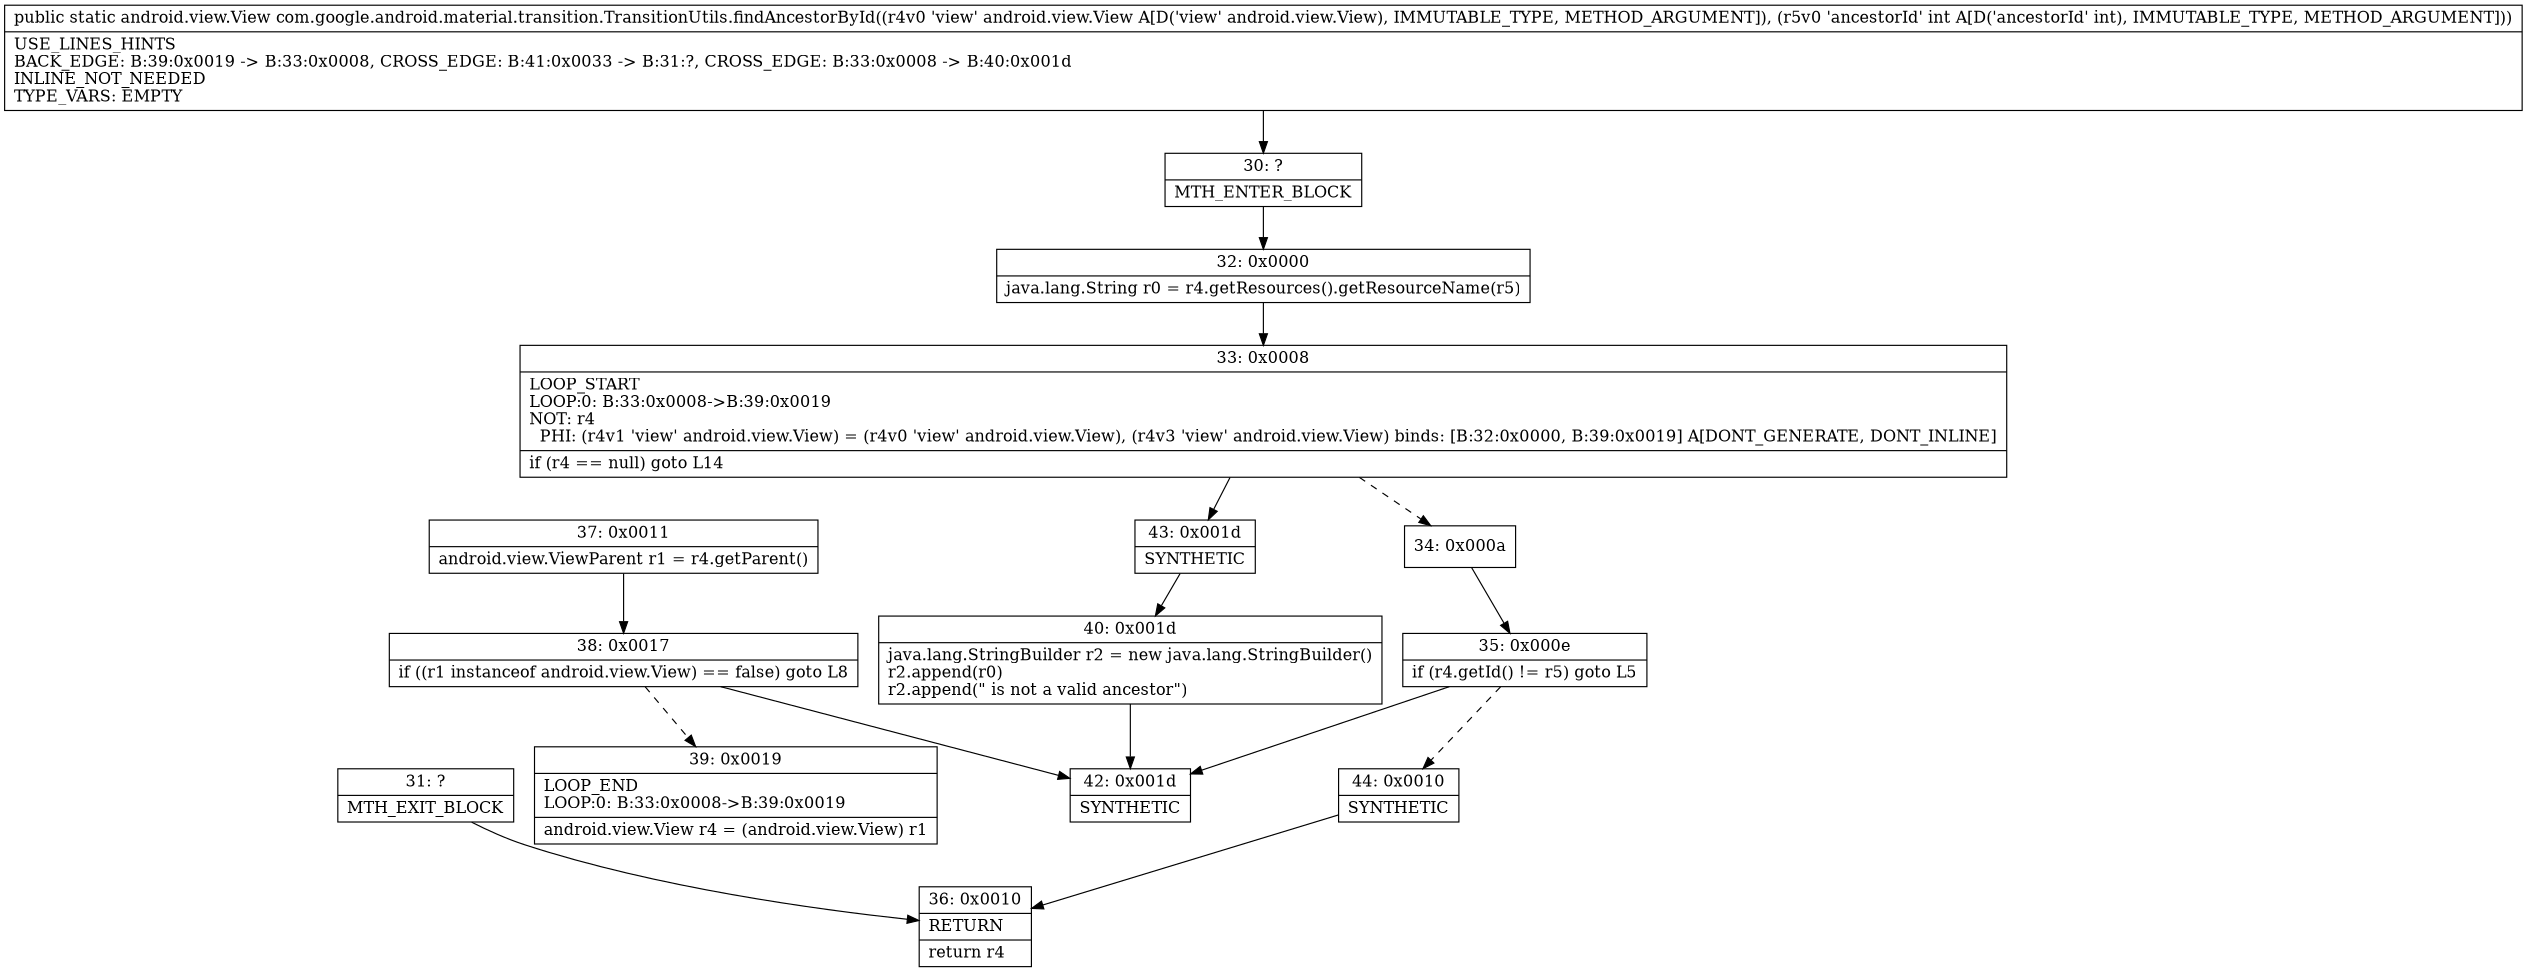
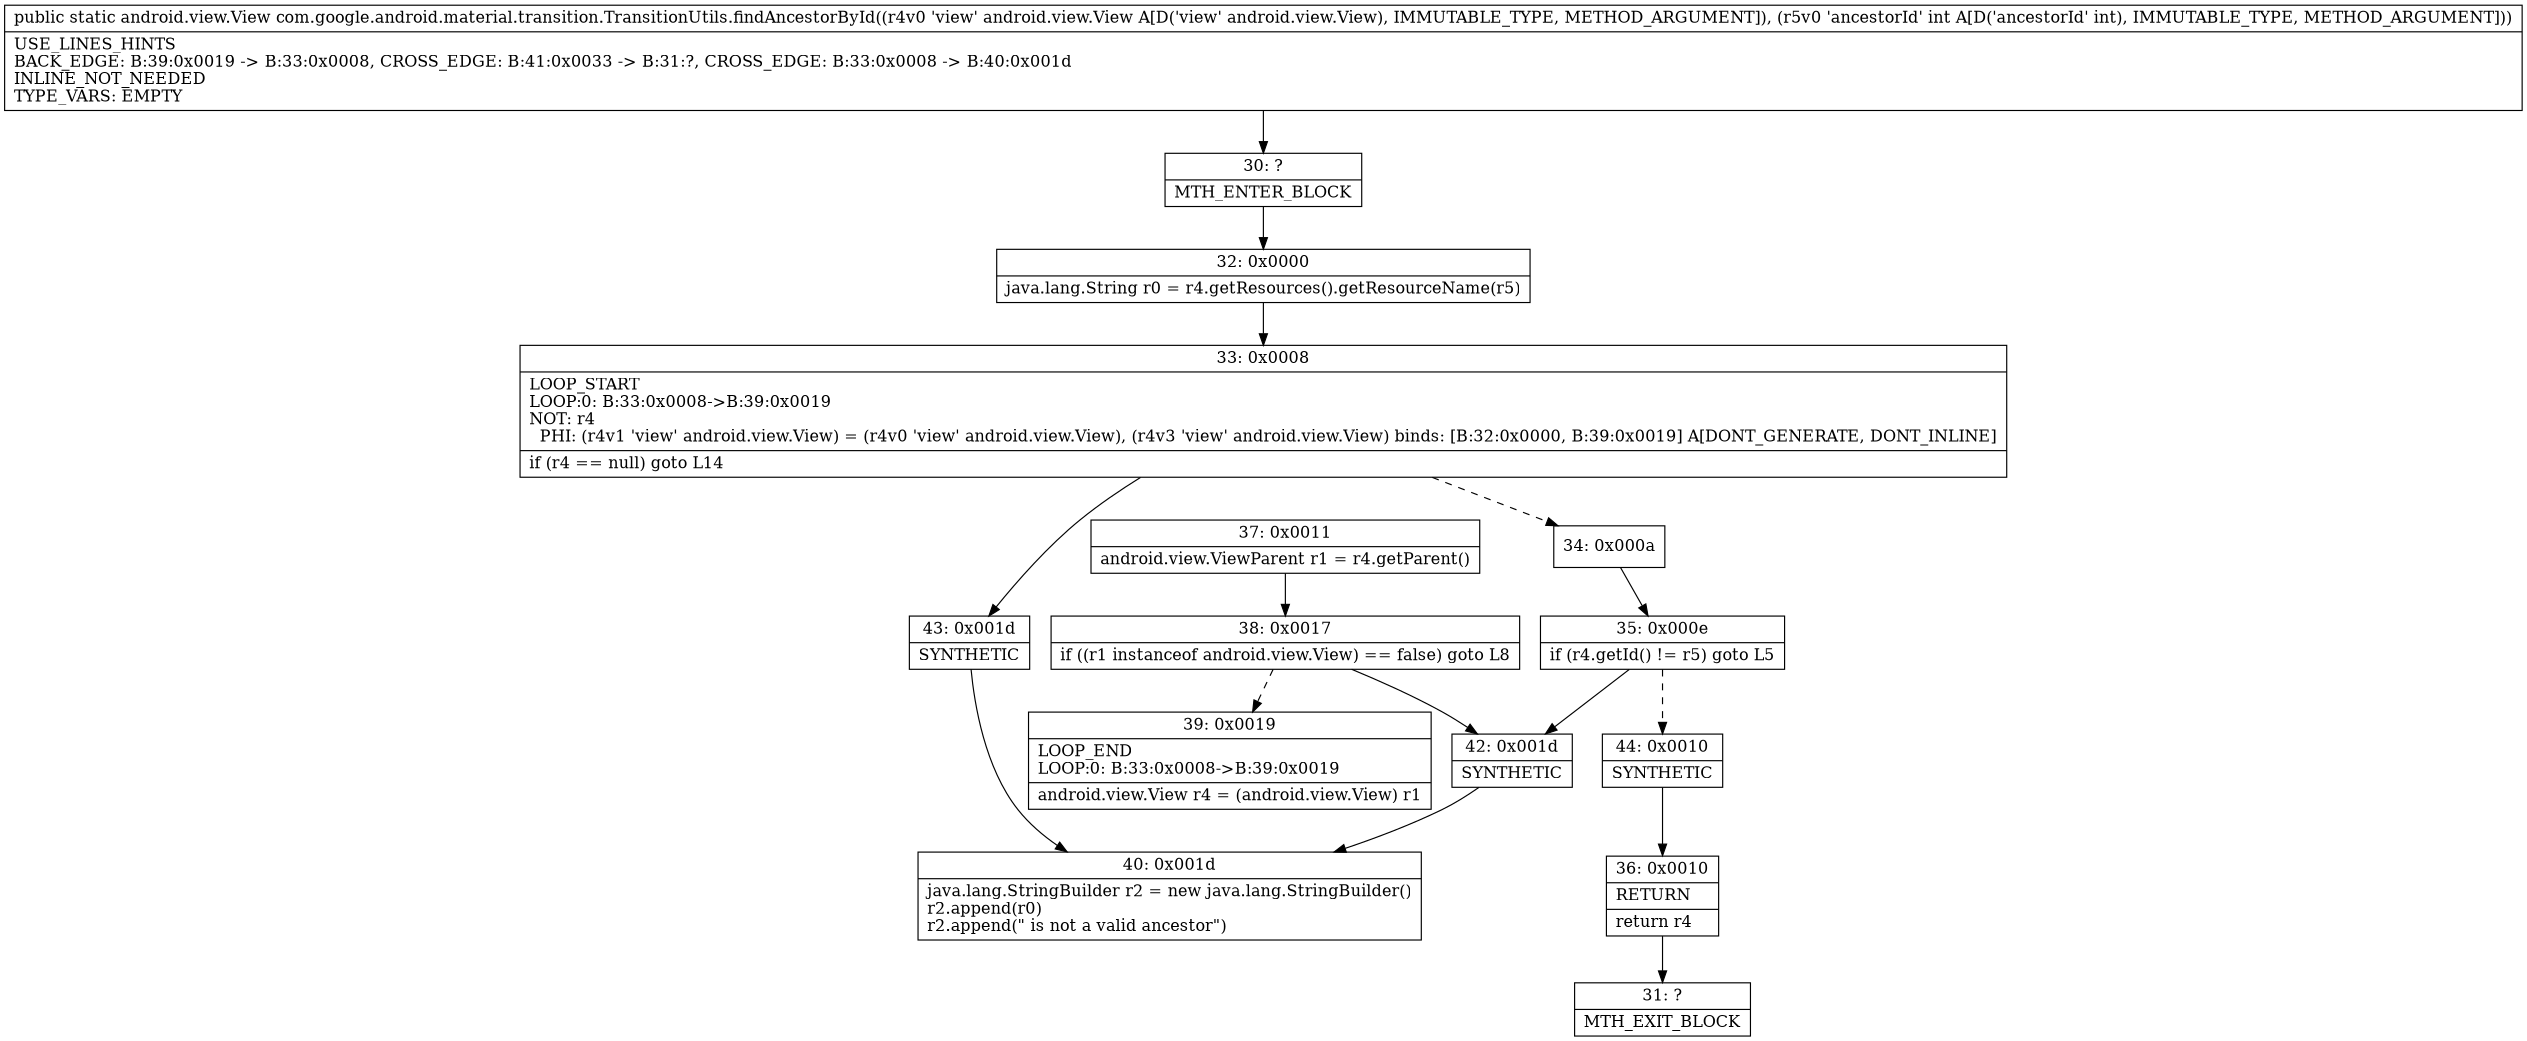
(1130, 730) -> (1414, 822)
(686, 886) -> (1663, 953)
